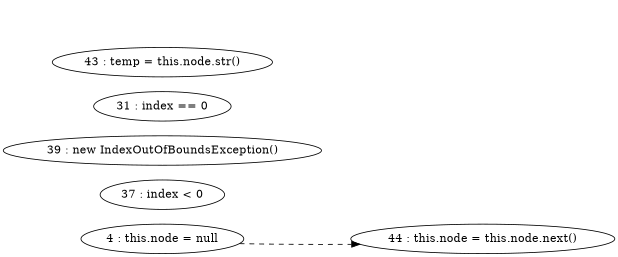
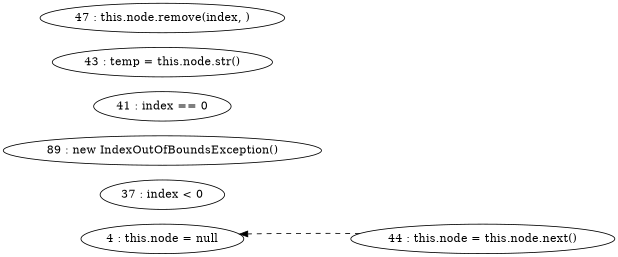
none -> (162, 18)
(162, 106) -> (162, 106)
(162, 151) -> (162, 151)
(296, 244) -> (304, 233)
